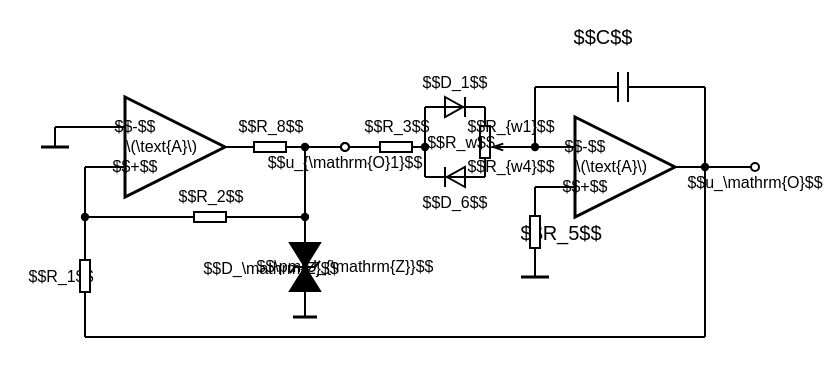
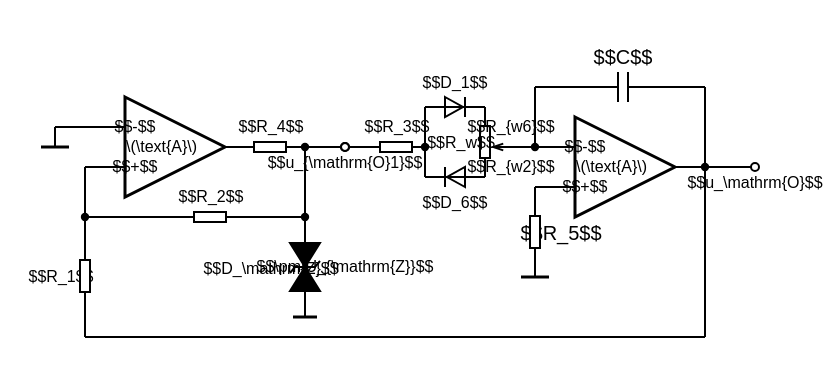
(603, 37) -> (623, 57)
(272, 127) -> (272, 127)
(512, 127) -> (512, 127)
(512, 167) -> (512, 167)
